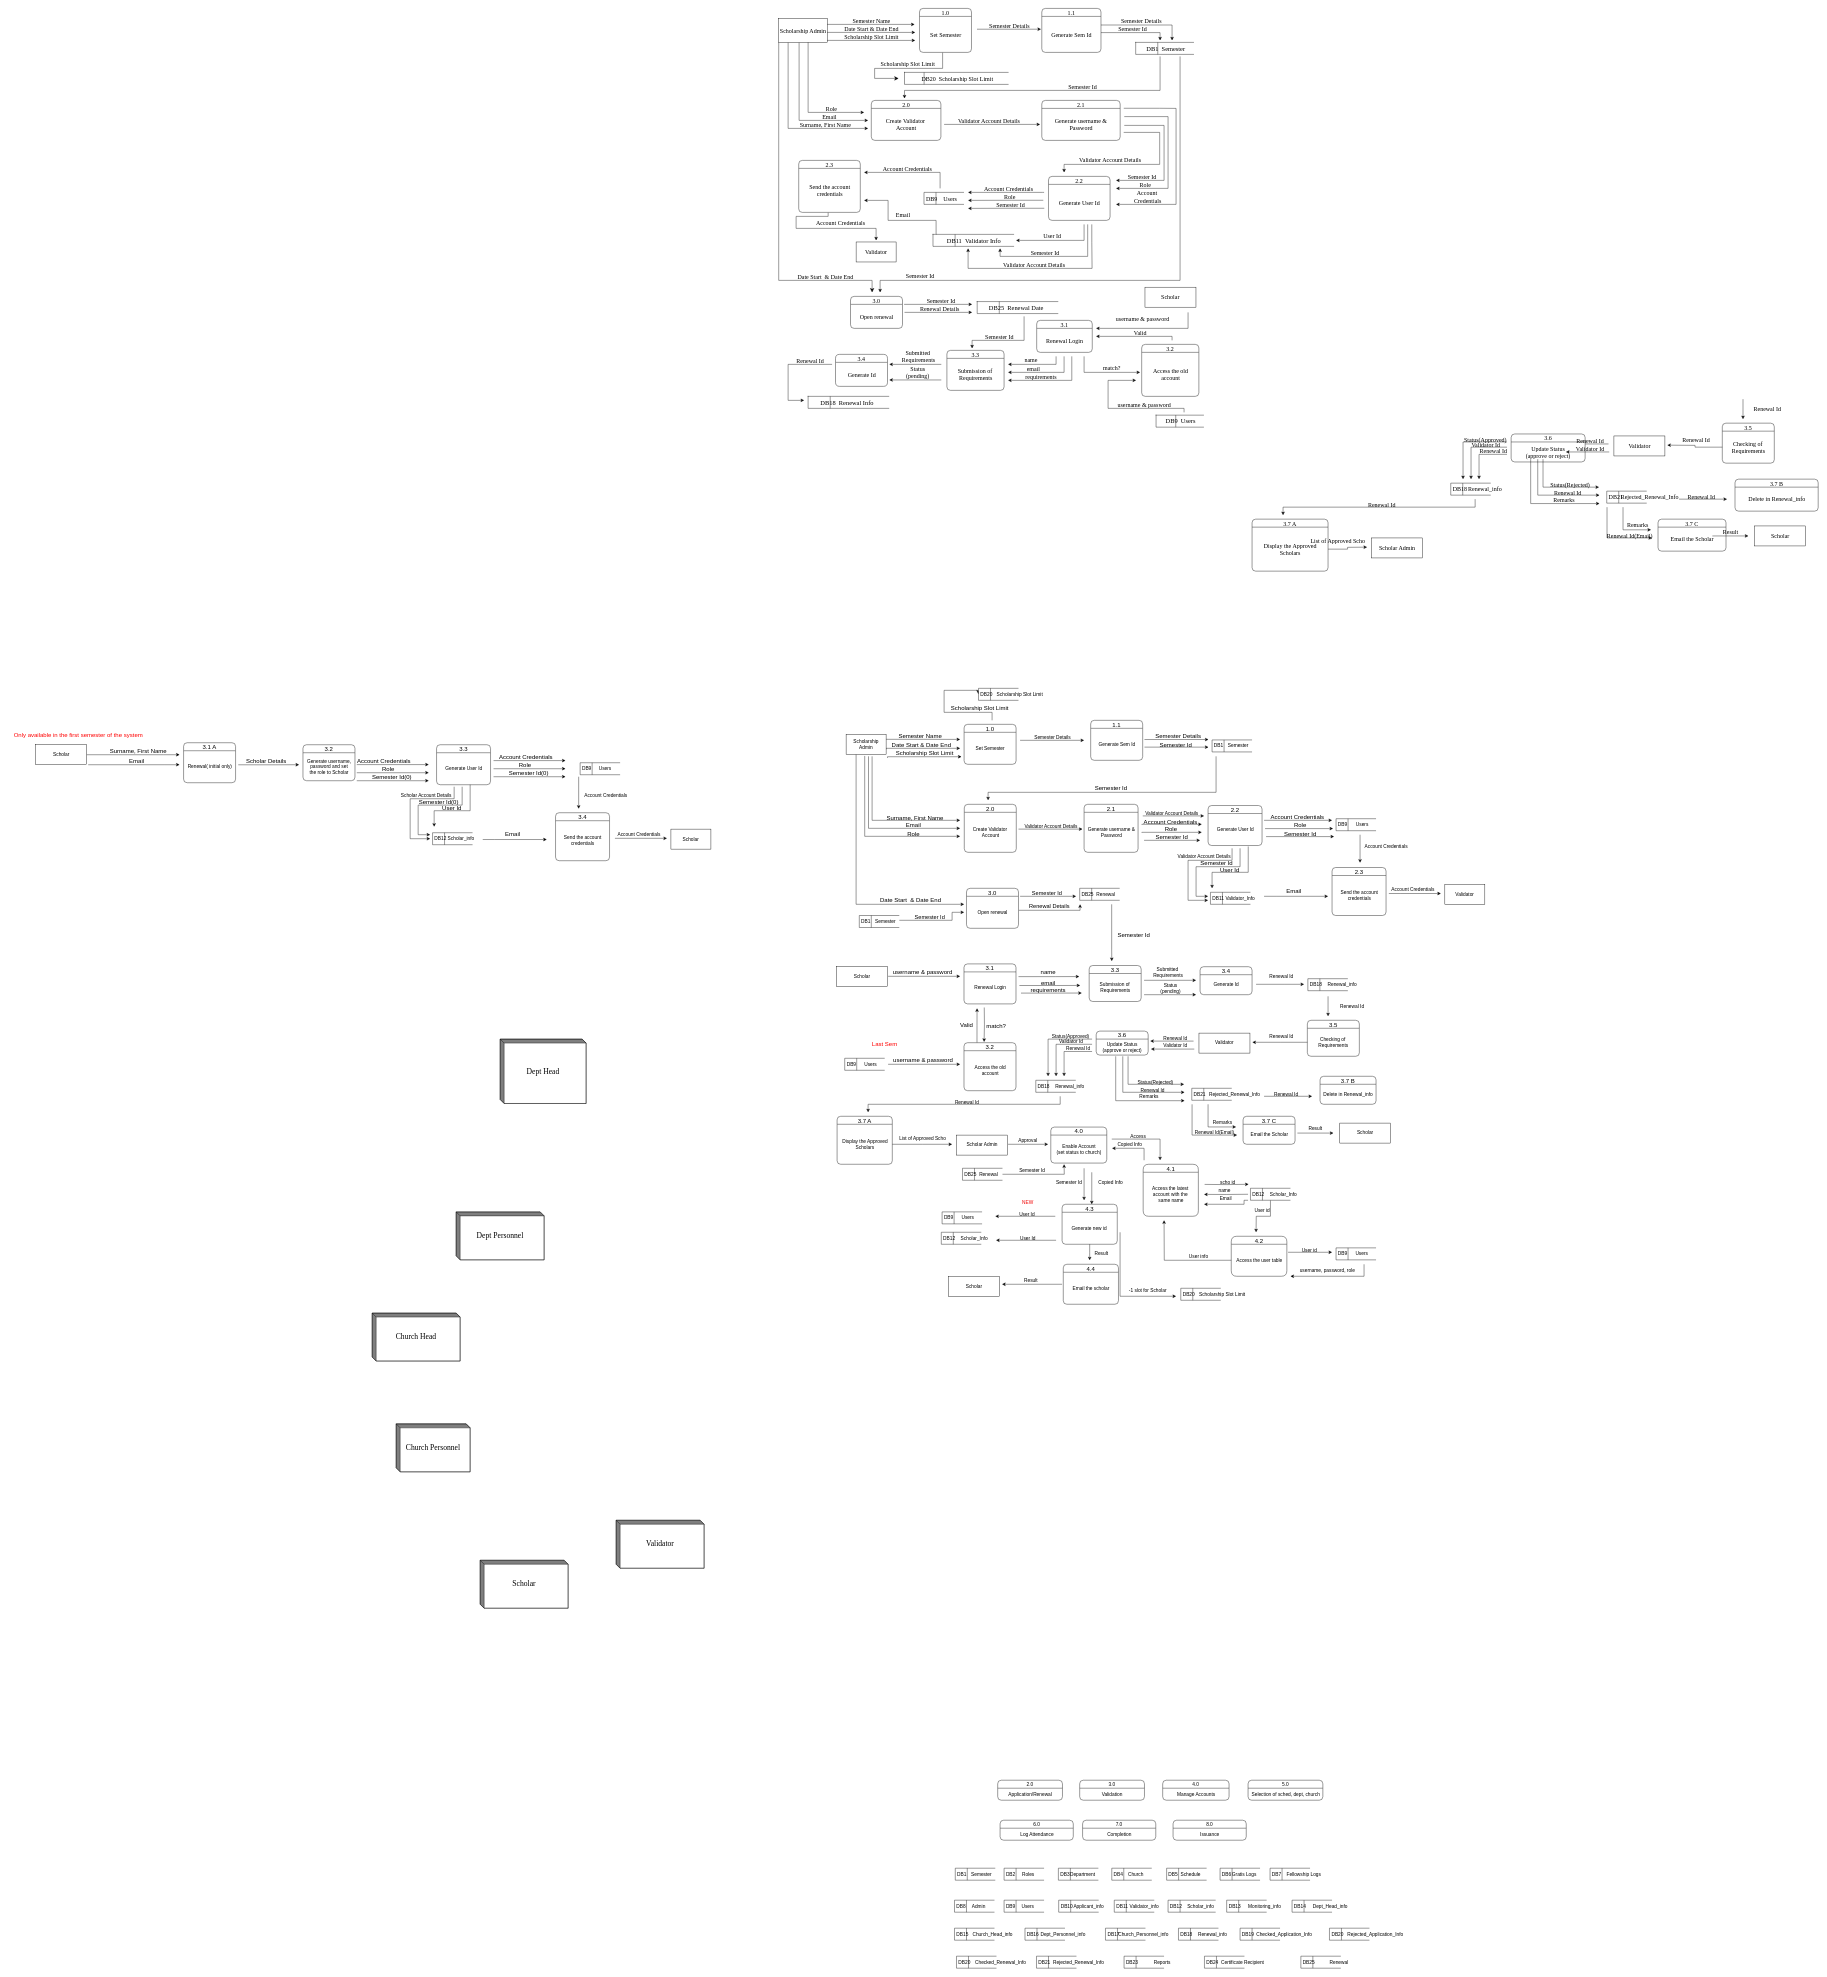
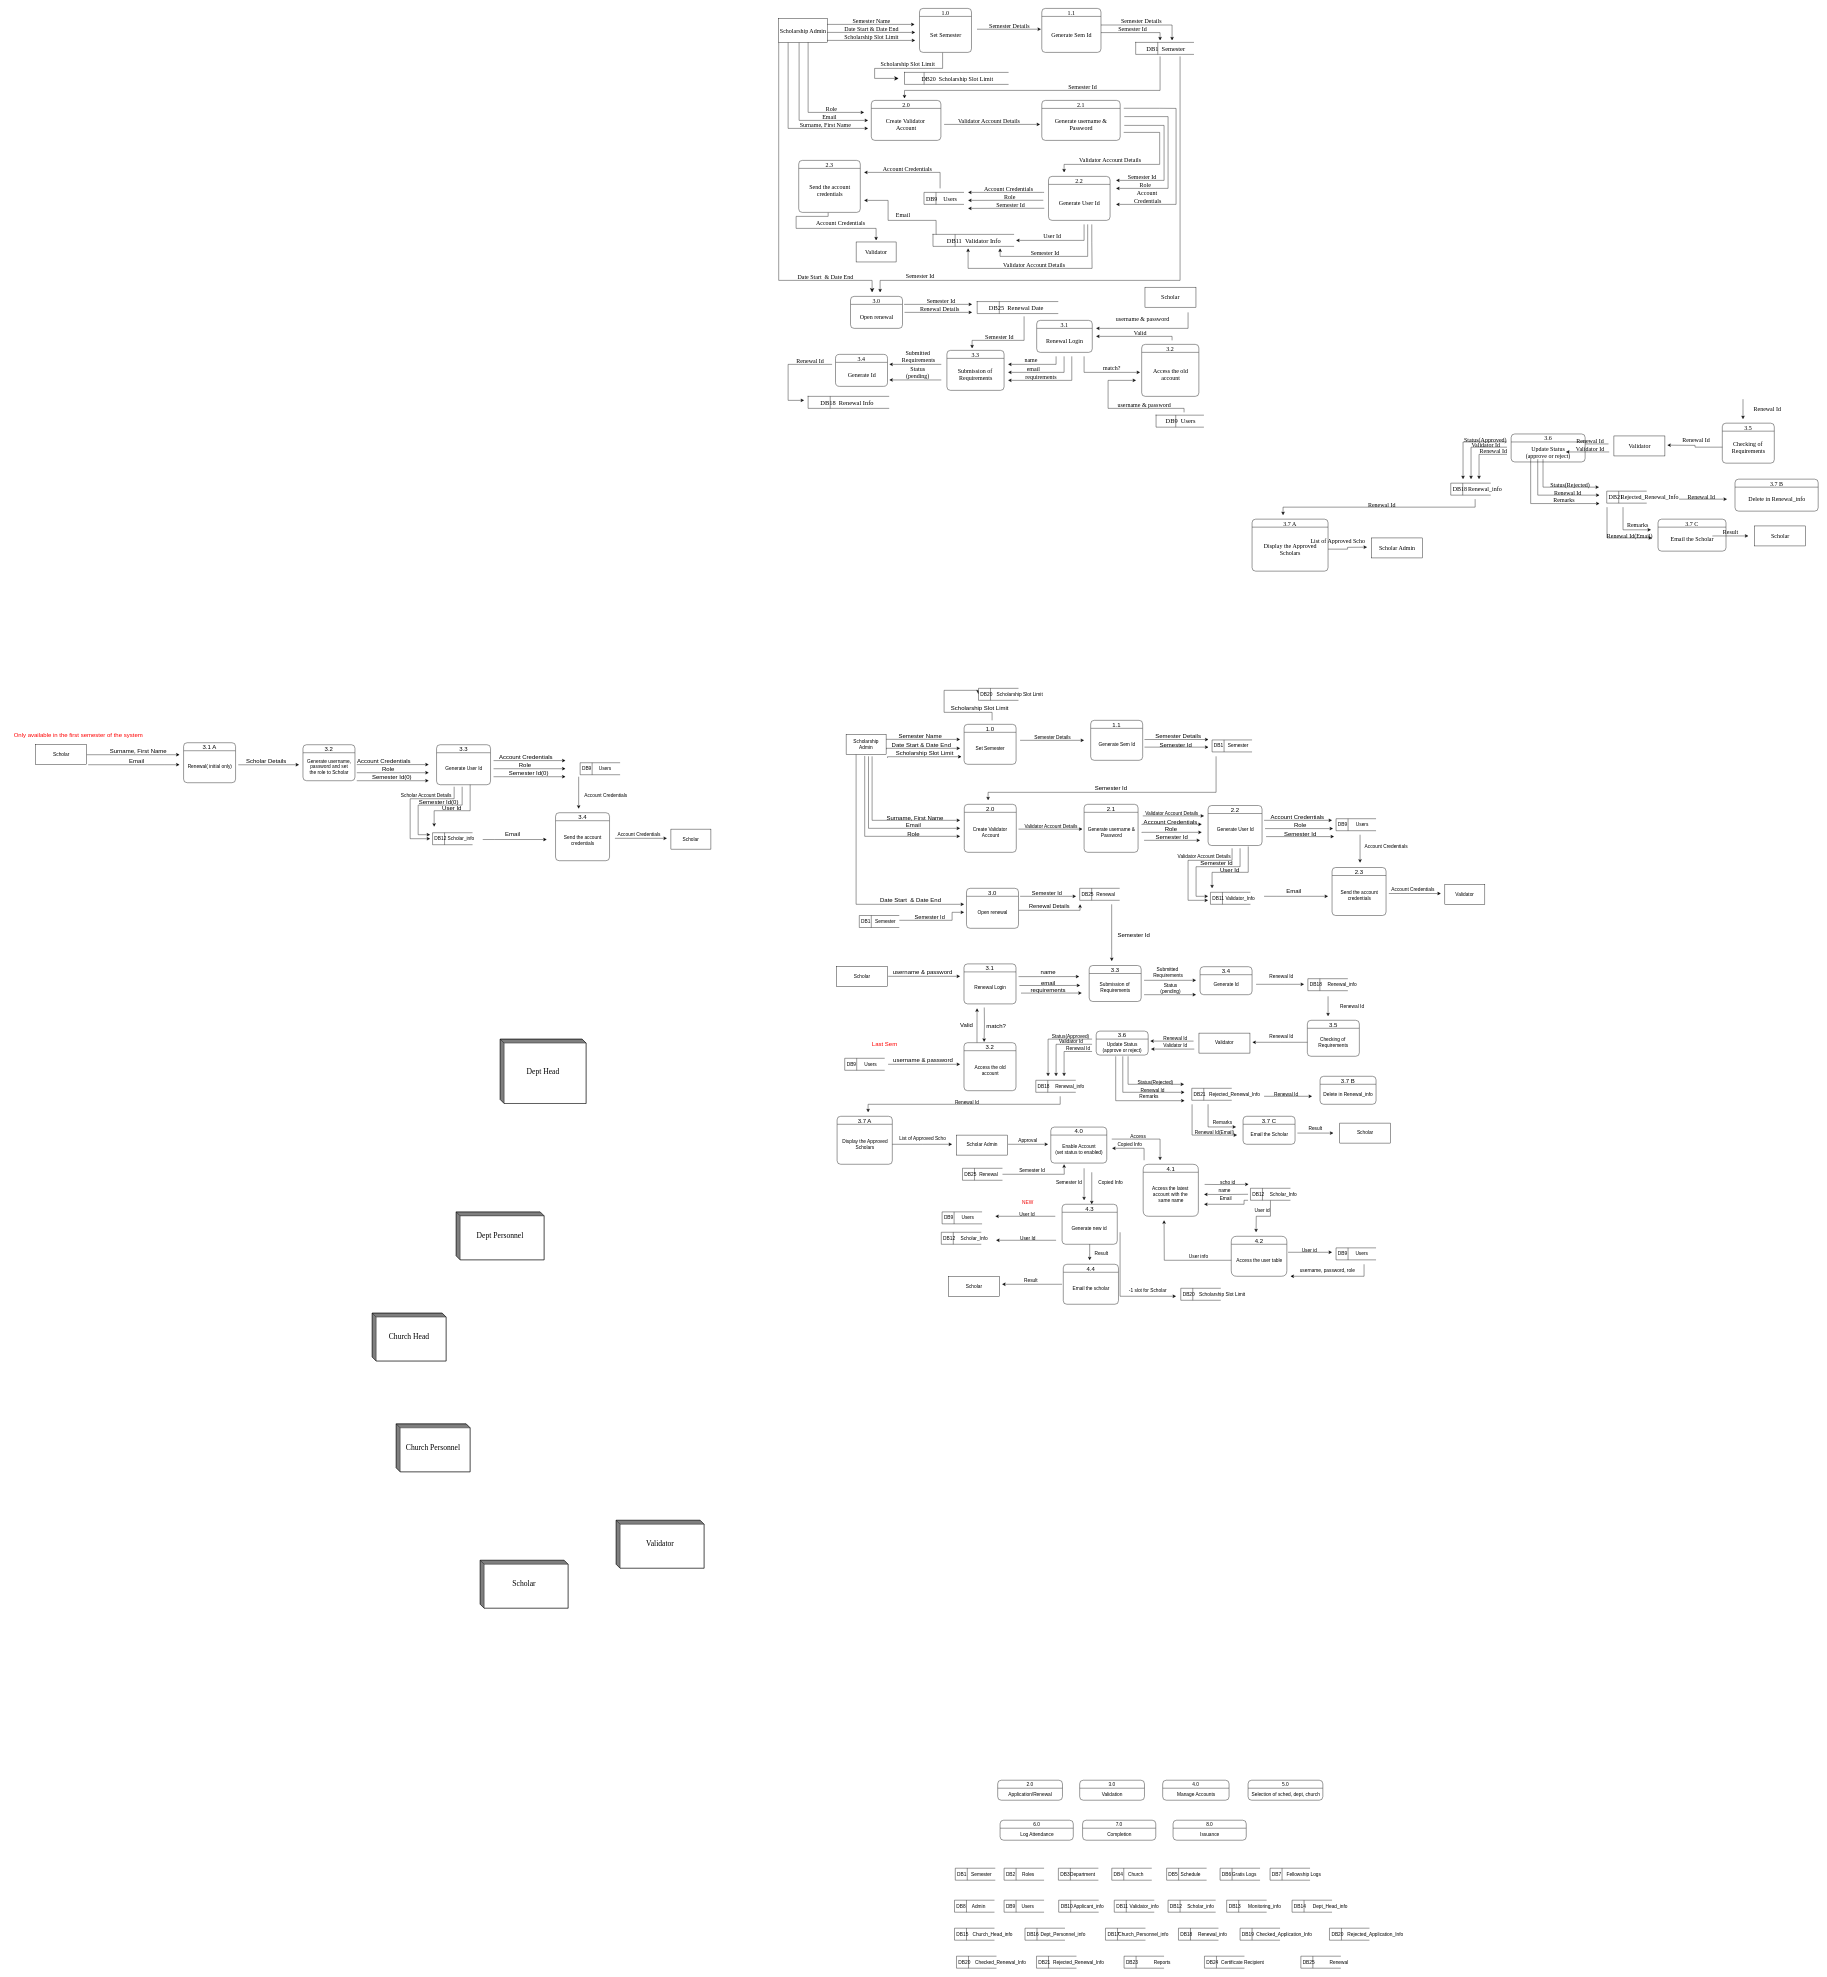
(1079, 1149) -> (1079, 1149)
(416, 1337) -> (409, 1337)
